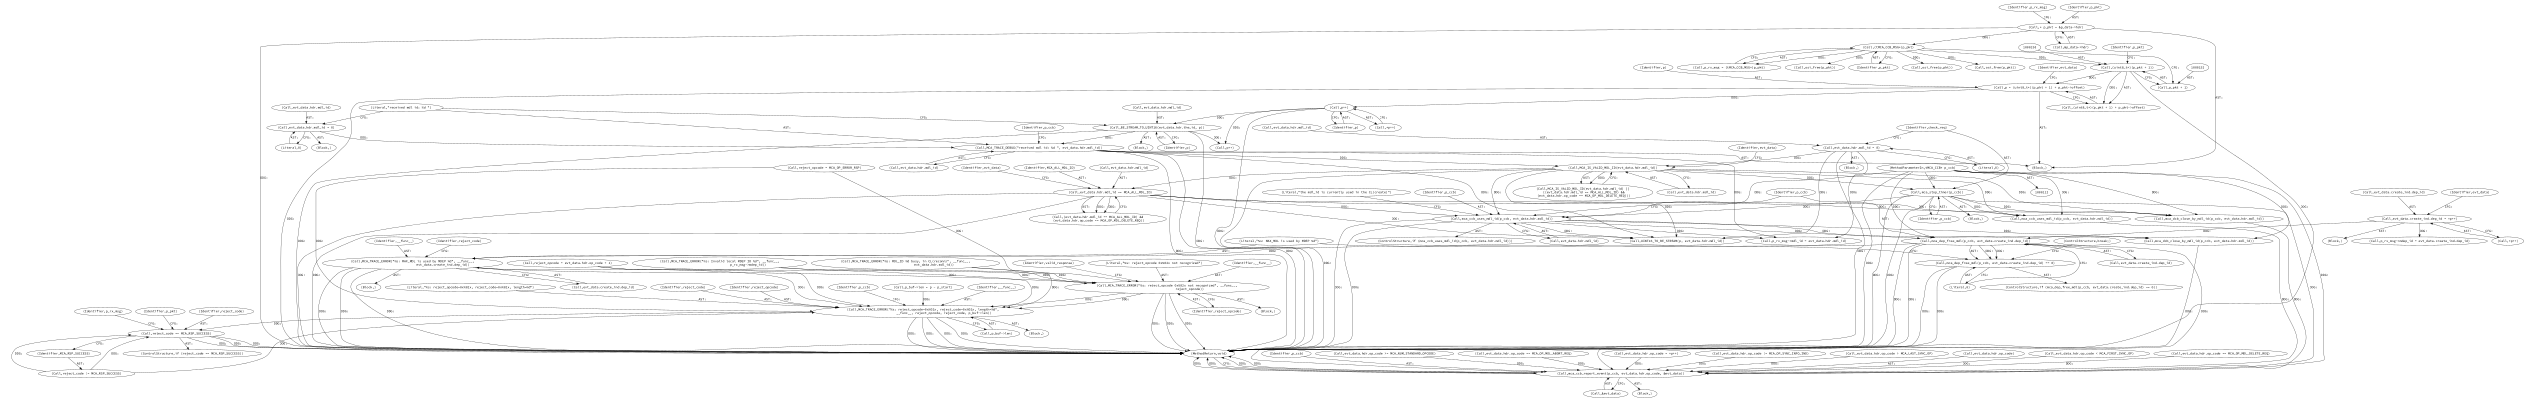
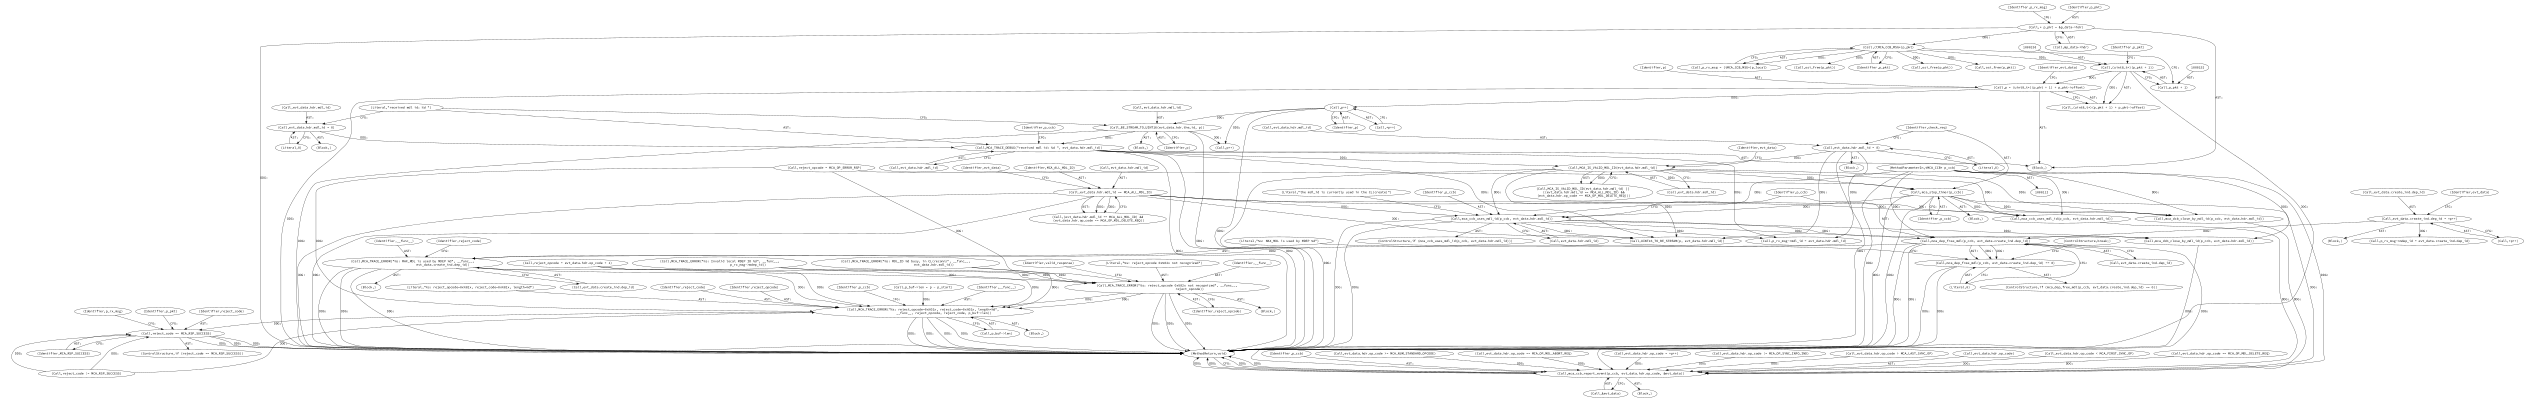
(1729, 68) -> (1729, 68)
(1343, 172) -> none
(1929, 178) -> (1359, 173)
(74, 363) -> (82, 339)
